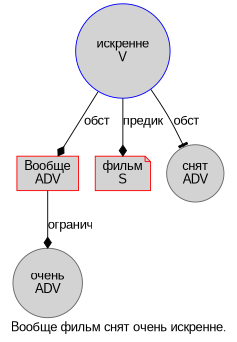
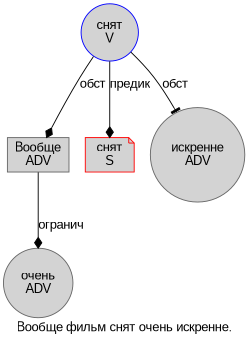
(123, 51) -> (110, 32)
(48, 173) -> (38, 155)
(123, 173) -> (110, 155)
(195, 173) -> (198, 155)
